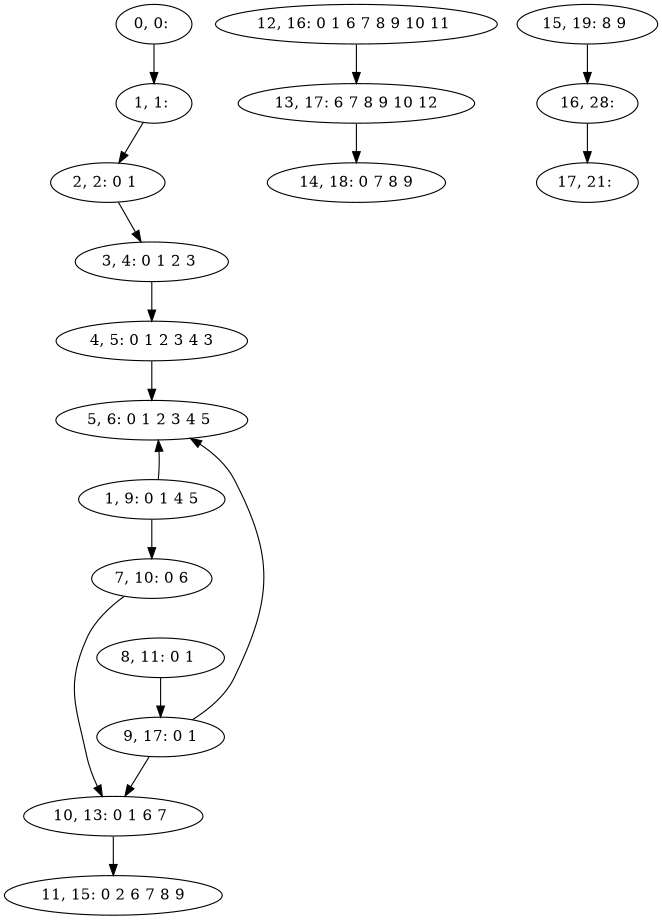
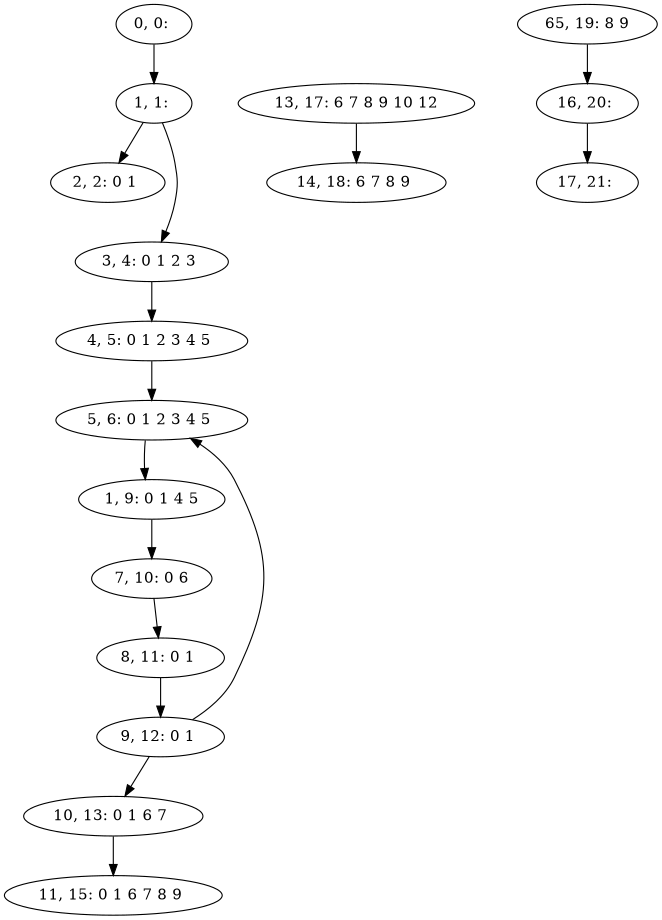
(356, 24) -> none
(587, 24) -> (587, 24)
(587, 103) -> (587, 103)
(356, 183) -> (356, 183)
(127, 217) -> (177, 177)
(152, 341) -> (152, 341)
(159, 465) -> (144, 454)
(75, 684) -> (156, 613)
(161, 737) -> (161, 737)
(113, 895) -> (113, 895)
